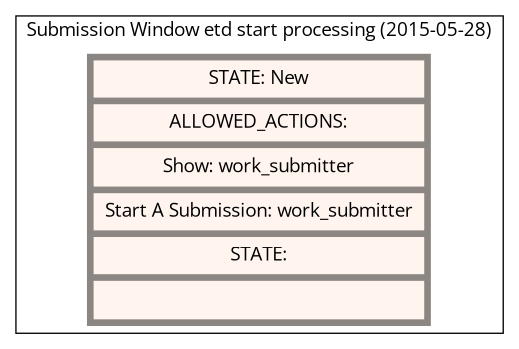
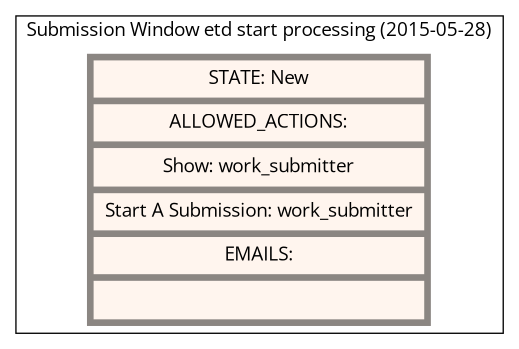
(259, 255) -> (259, 255)
